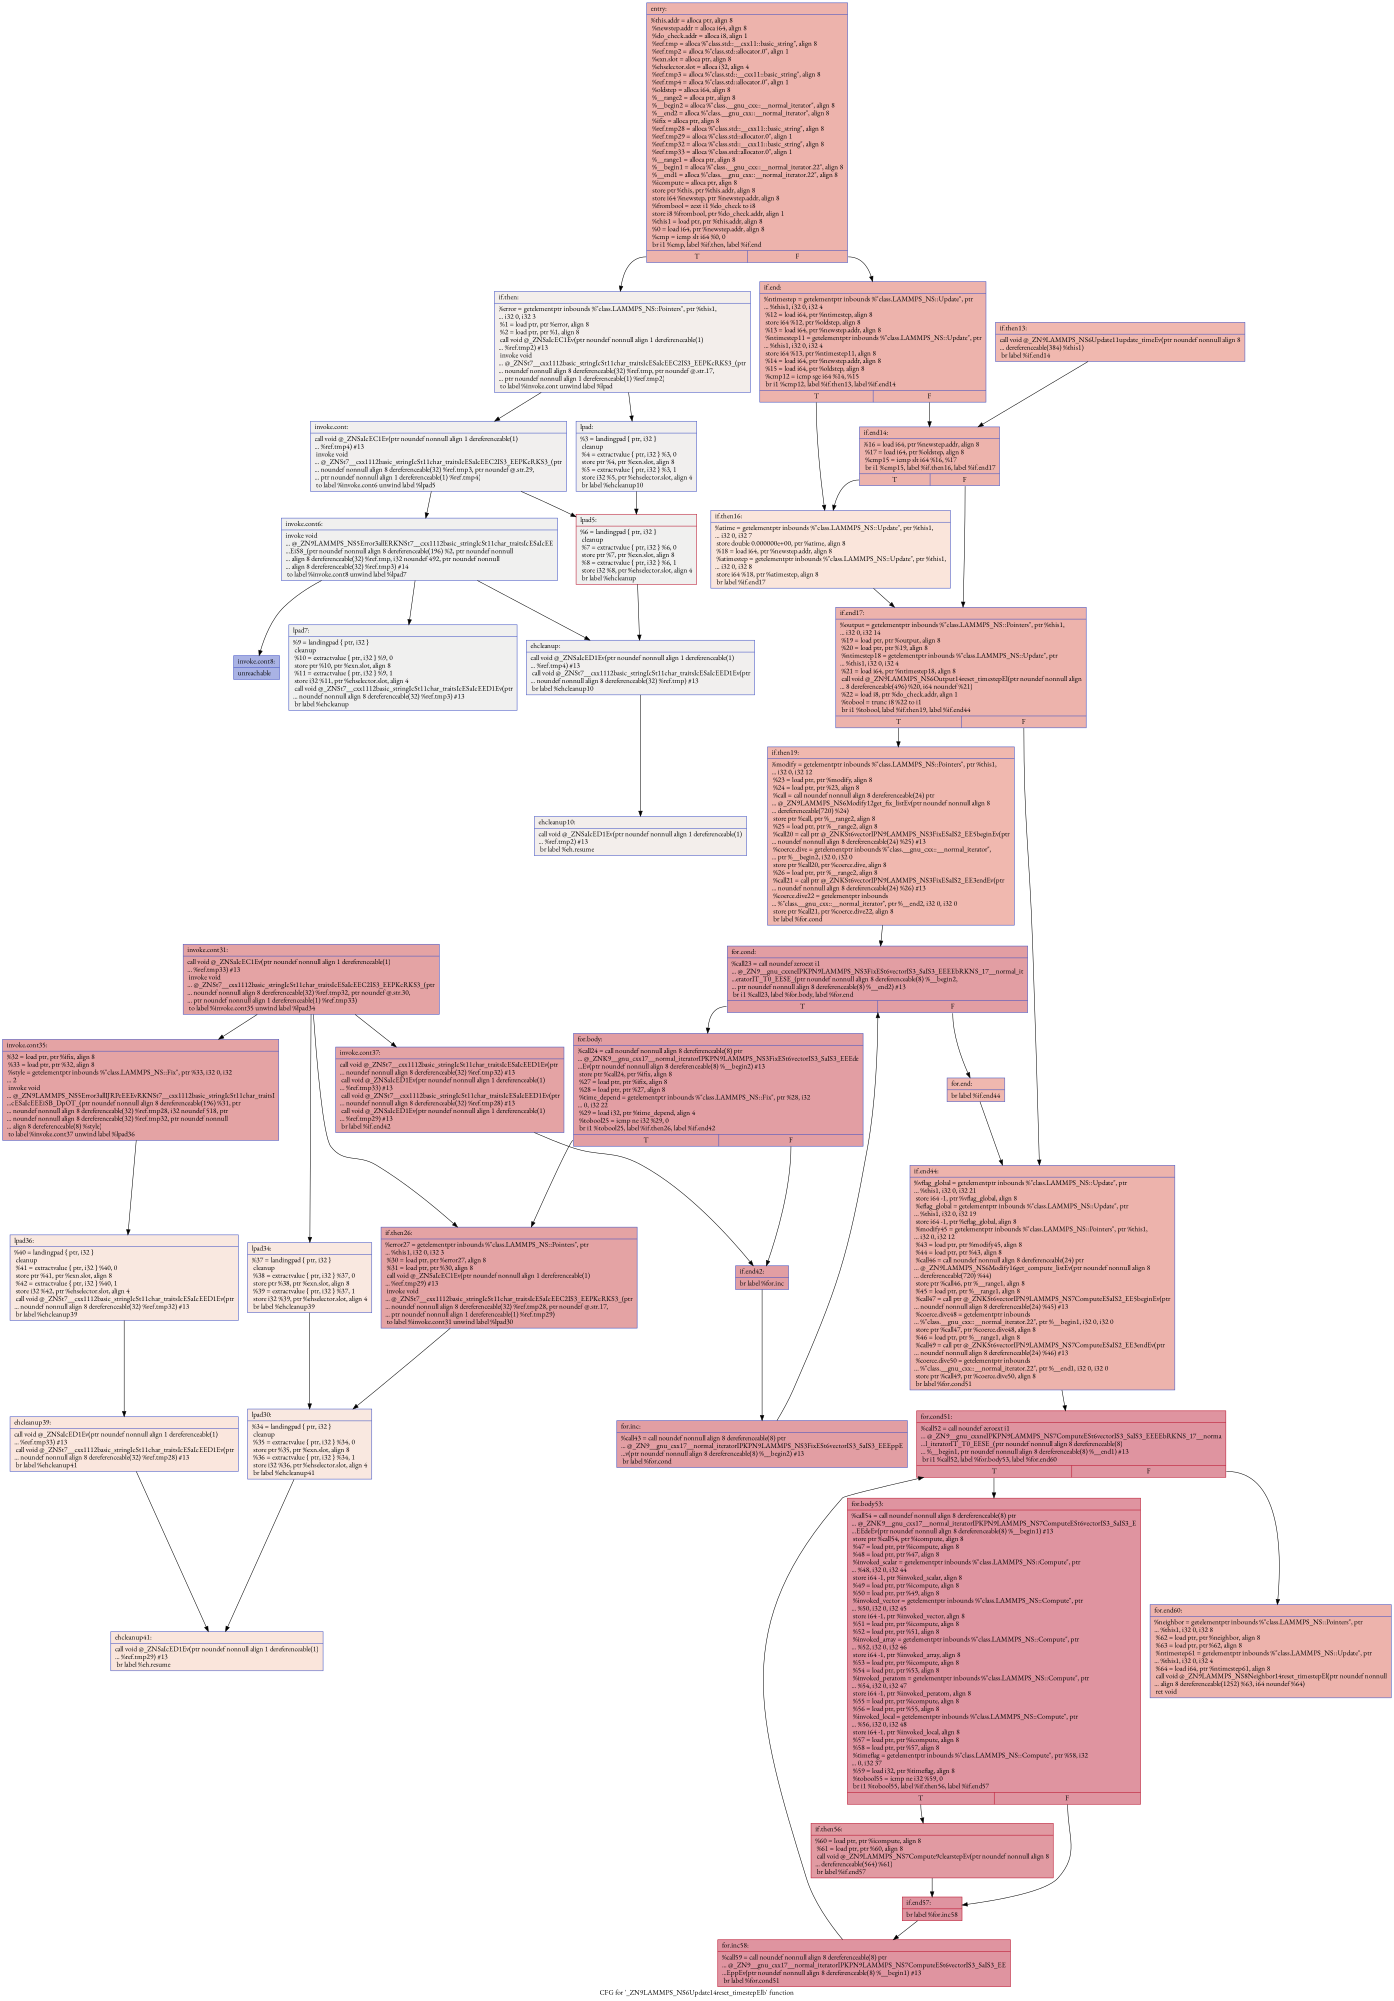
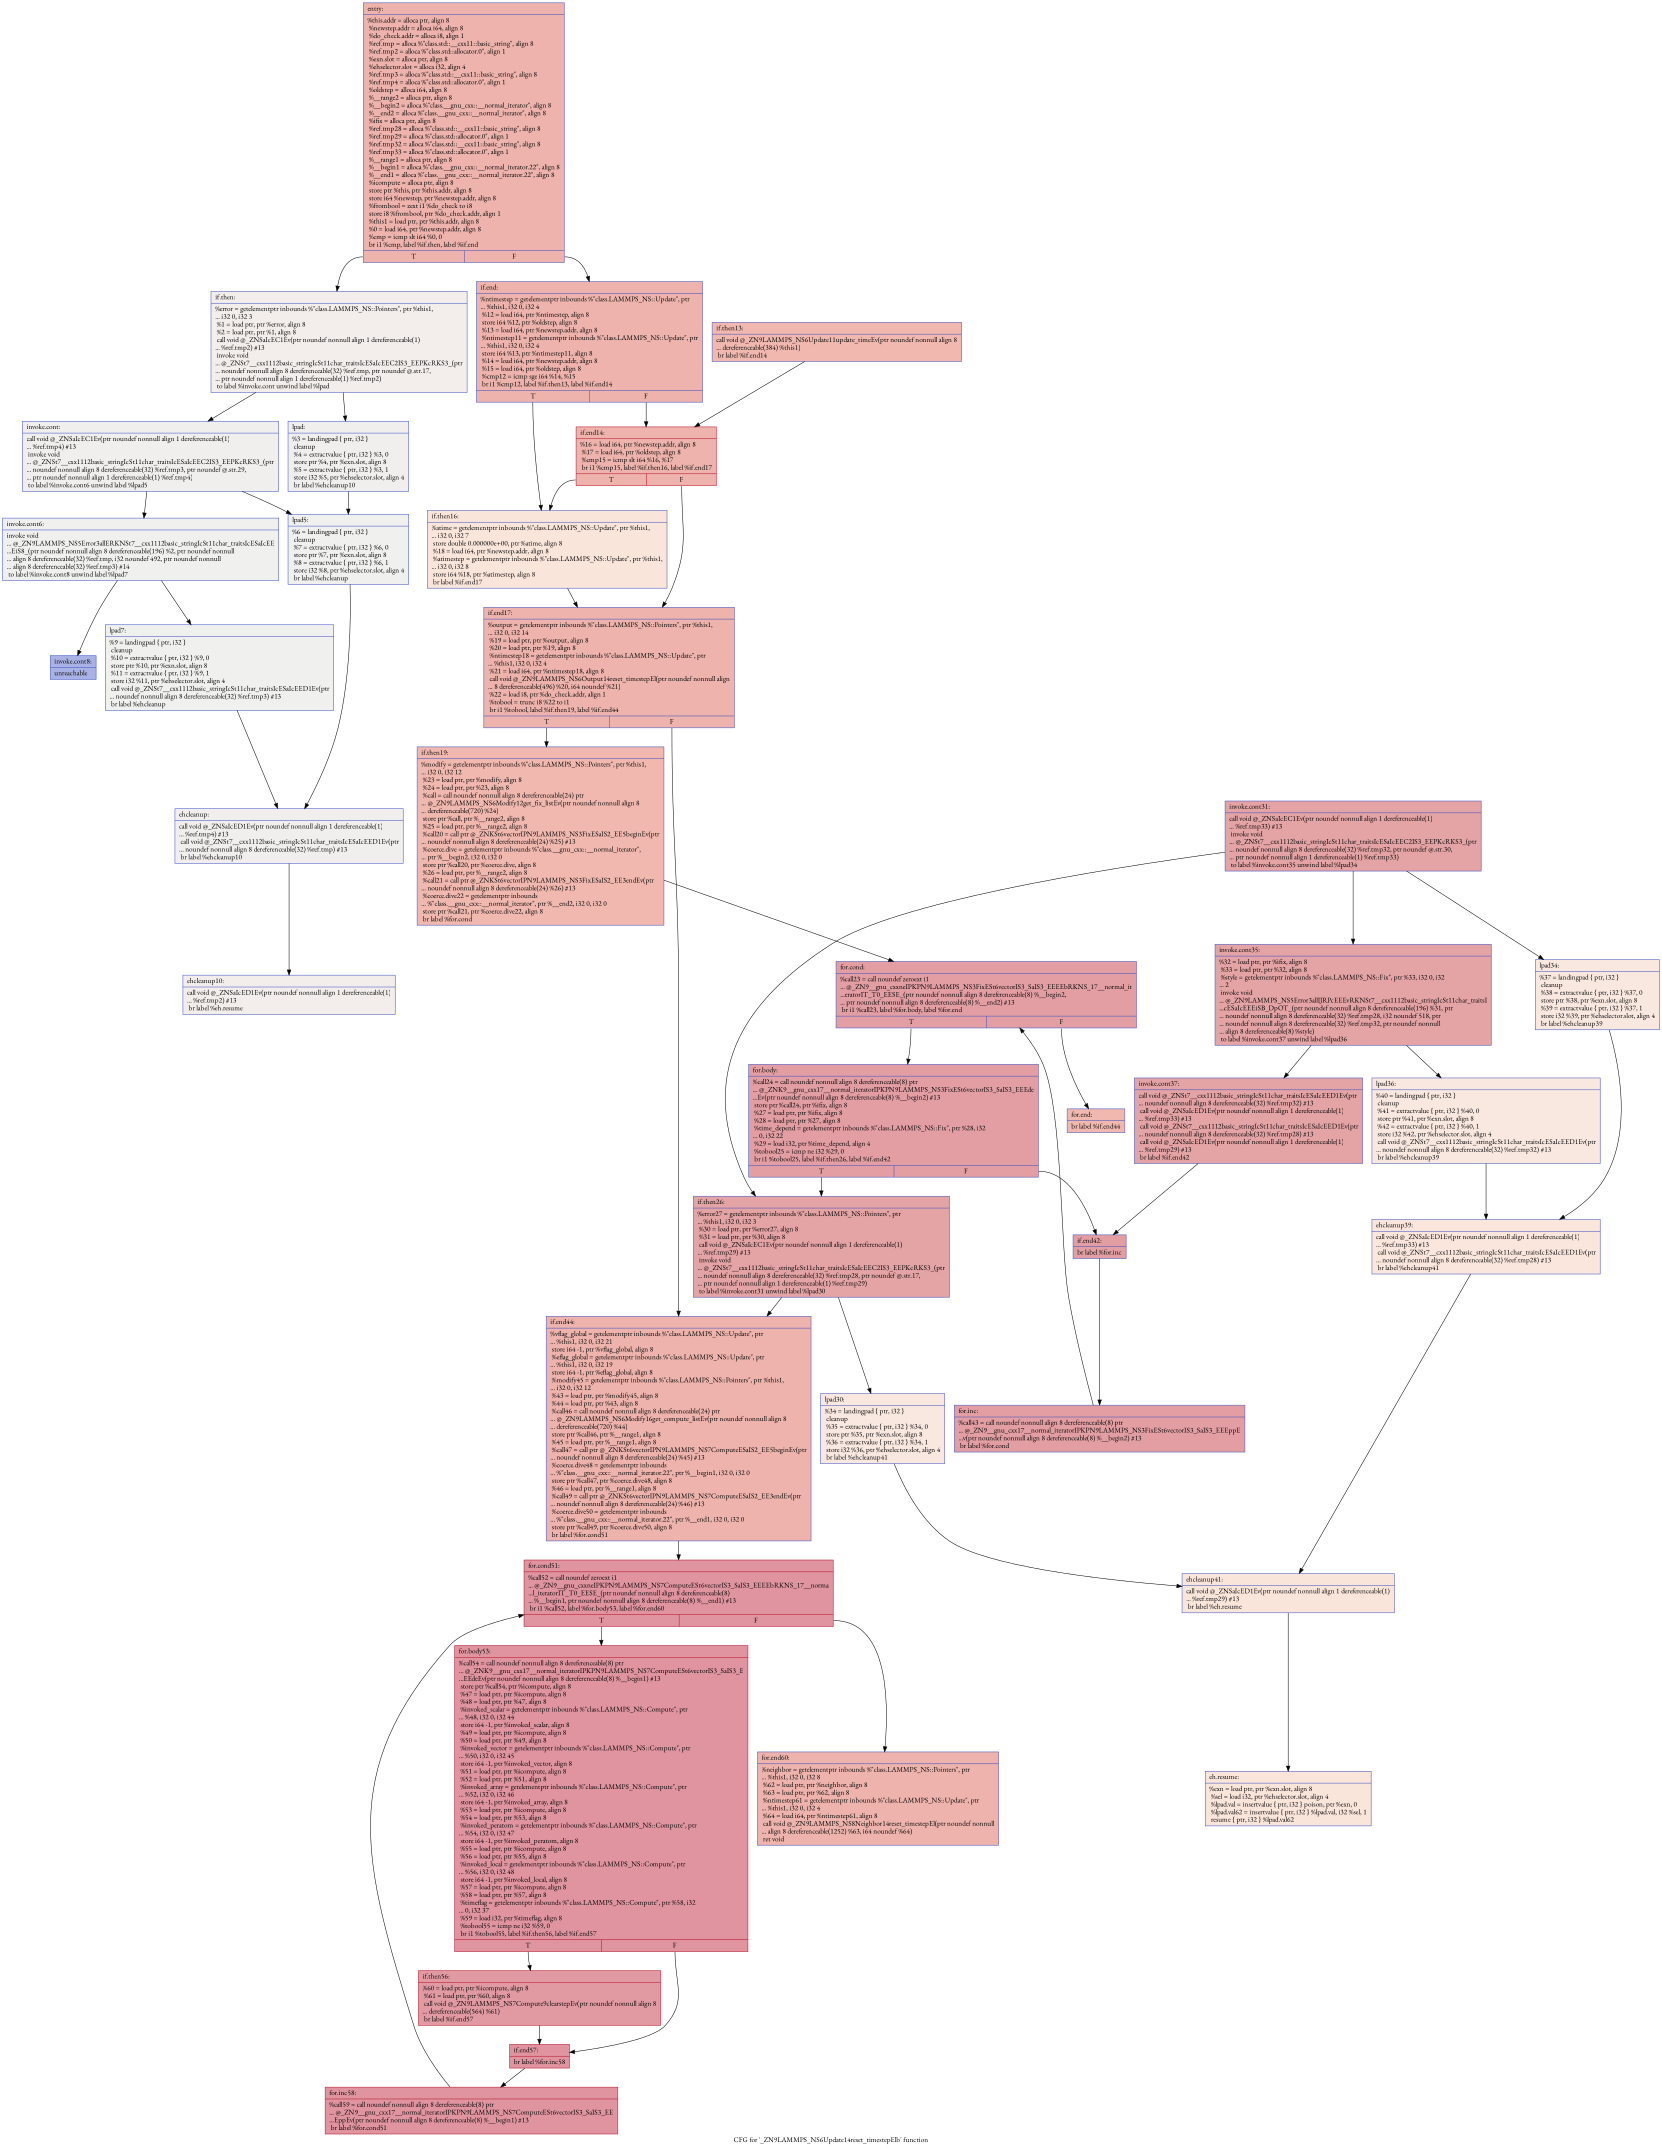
(930, 456) -> (646, 456)
(636, 549) -> (348, 549)
(531, 609) -> (256, 757)
(374, 1029) -> (1299, 1060)
(990, 1131) -> (776, 1305)
(310, 1358) -> (1619, 1133)
none -> (1288, 1799)
